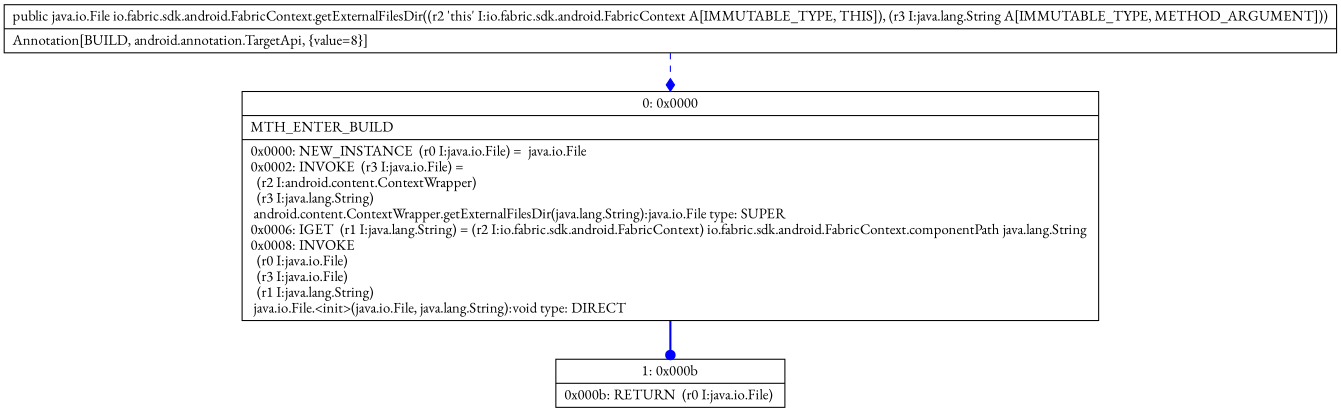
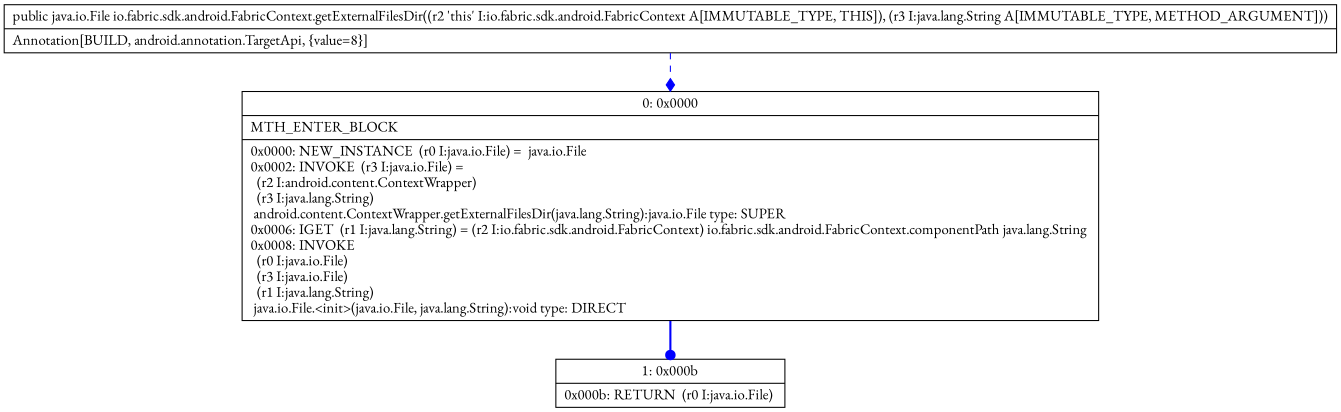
(322, 127) -> (325, 127)
